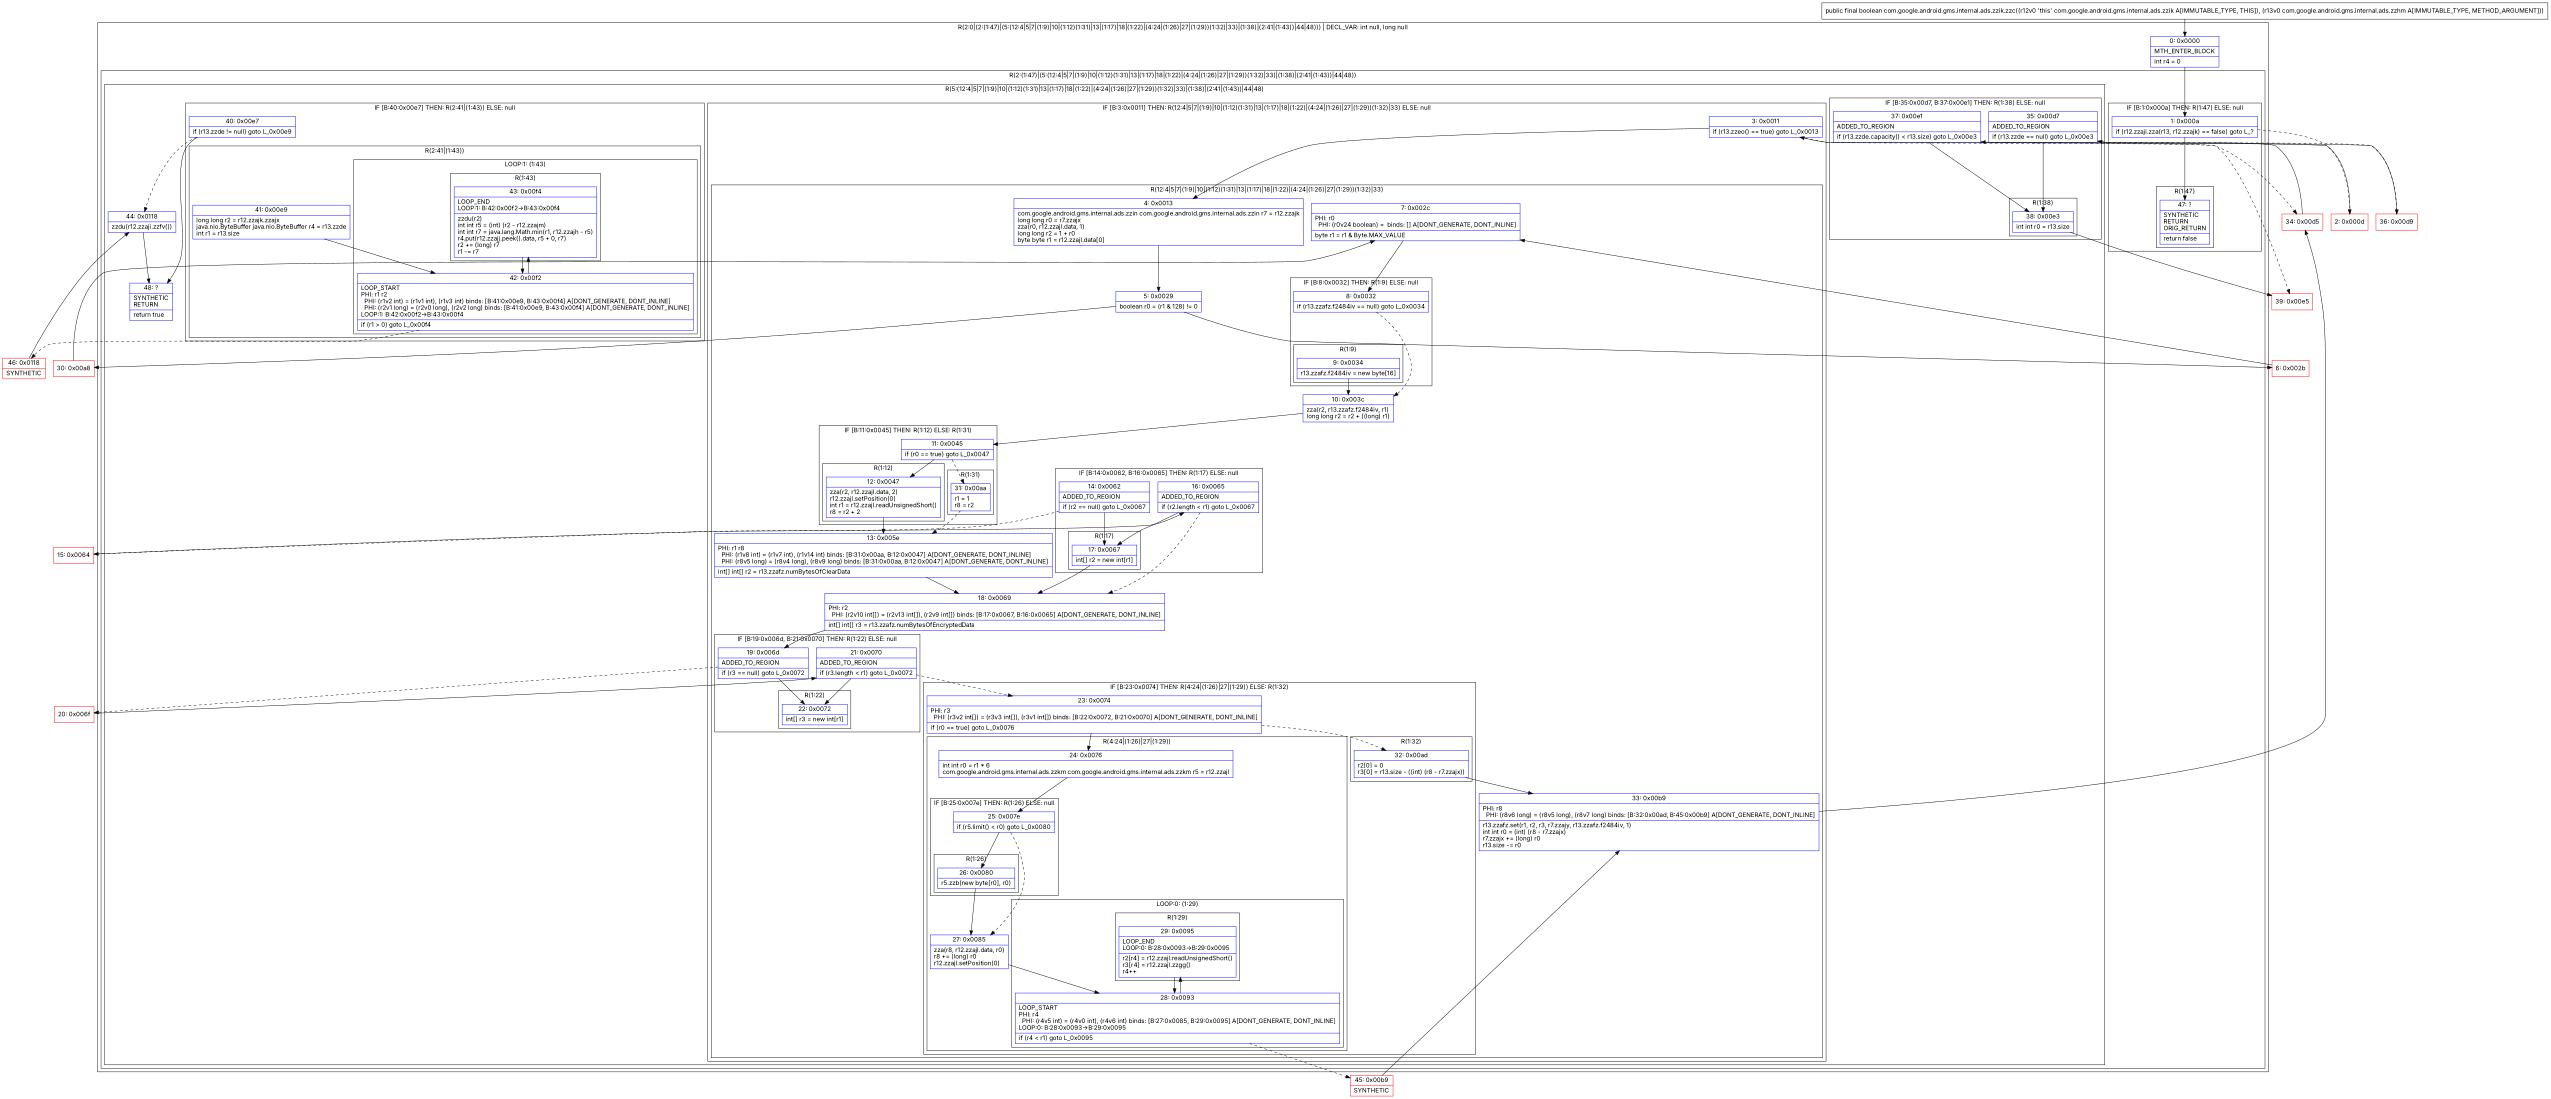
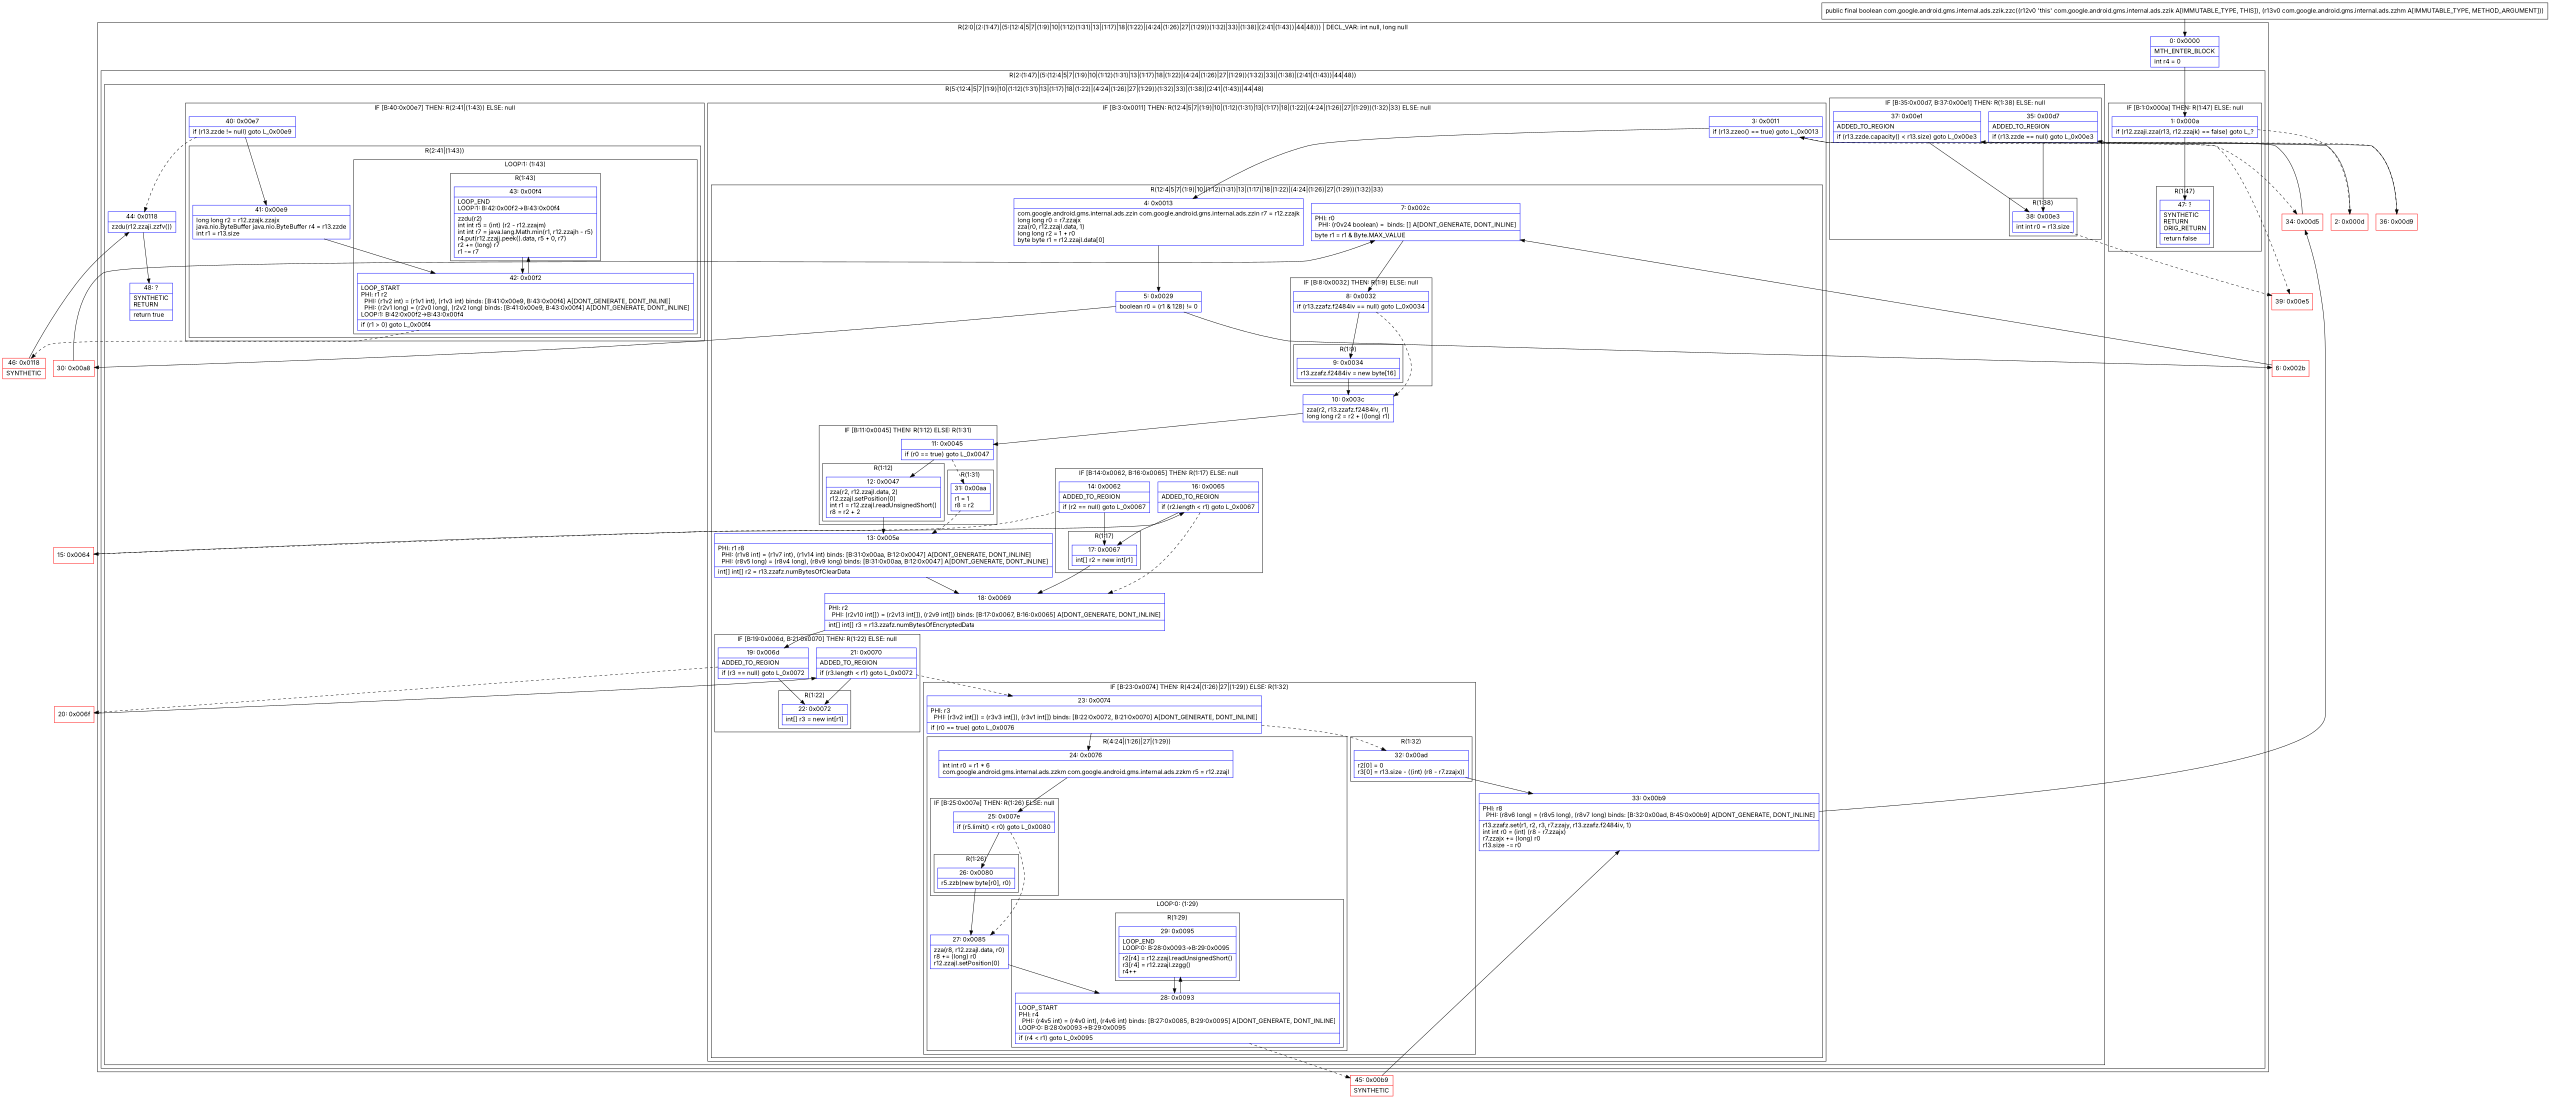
(181, 207) -> (255, 169)
(2168, 265) -> (2168, 265)
none -> (1355, 333)
